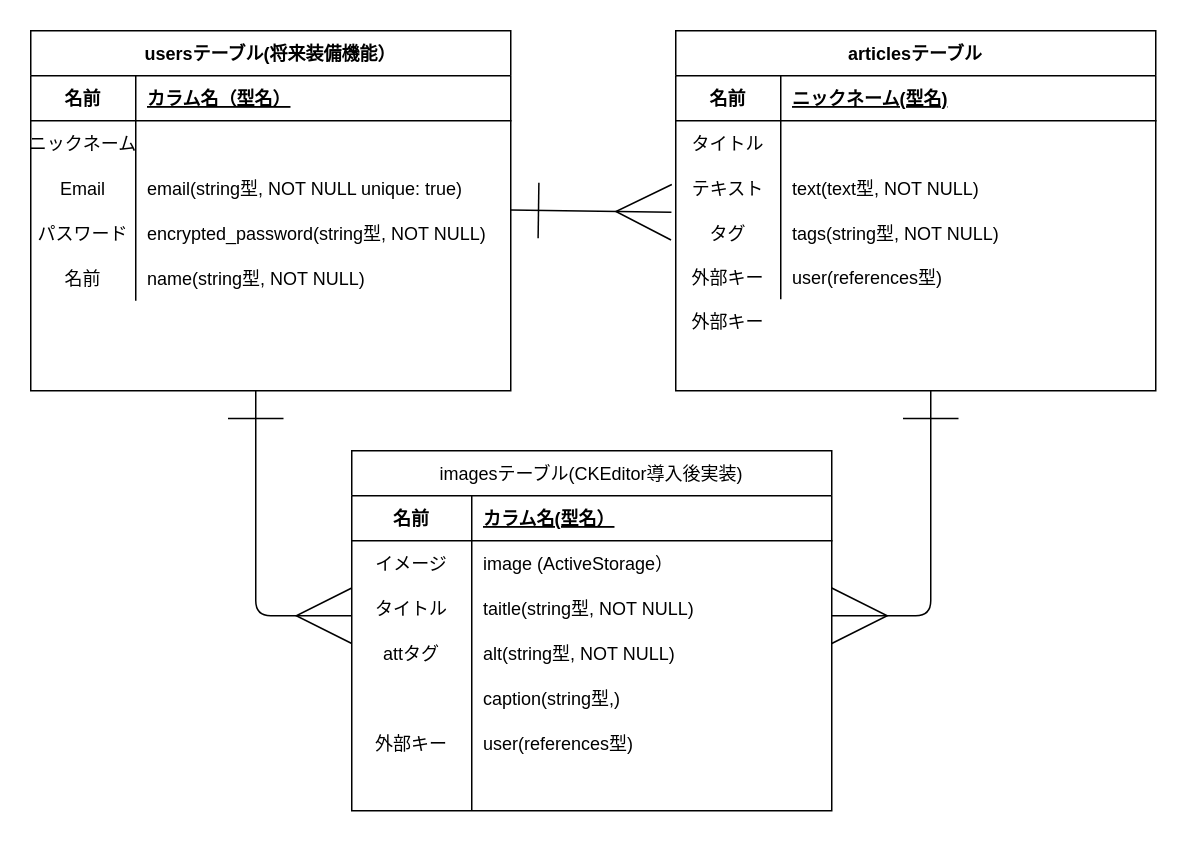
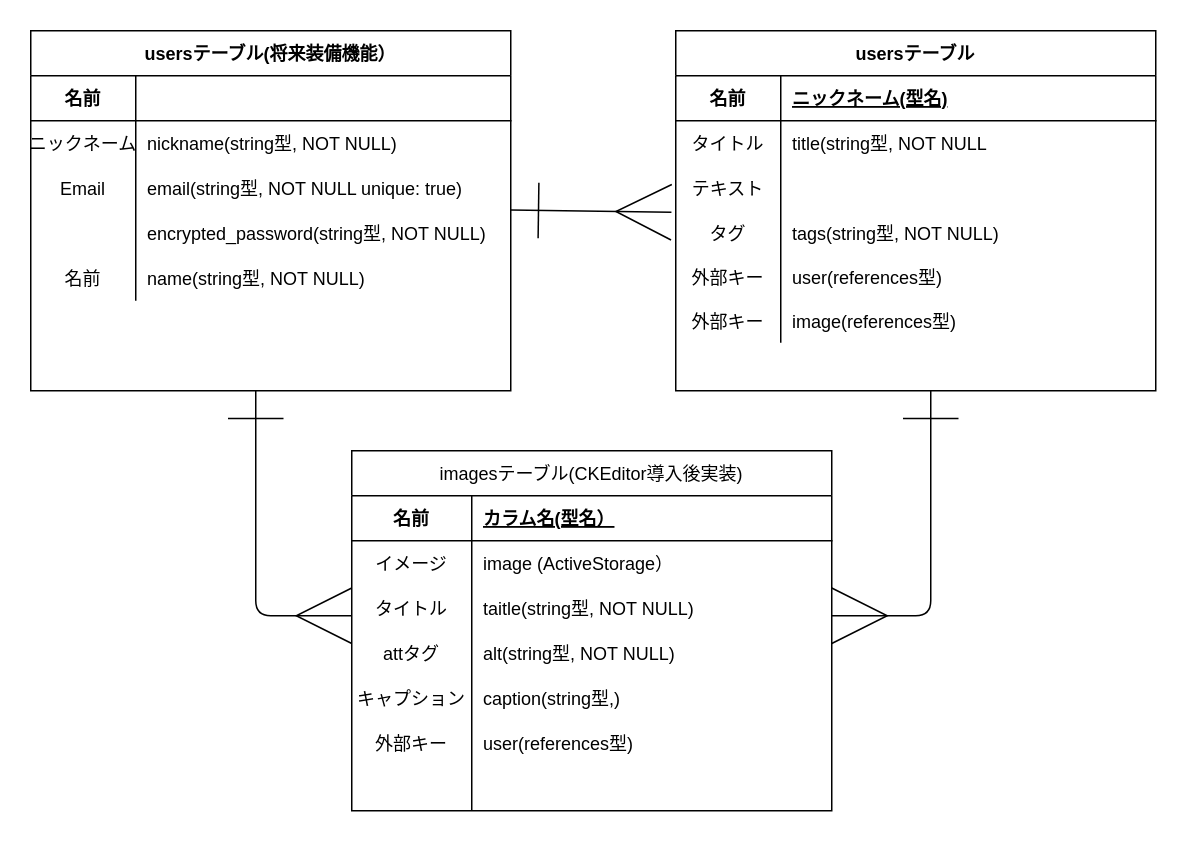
(915, 54) -> (915, 54)
(323, 98) -> none
none -> (323, 143)
none -> (968, 143)
(968, 188) -> none
(83, 233) -> none
none -> (968, 321)
none -> (412, 698)
